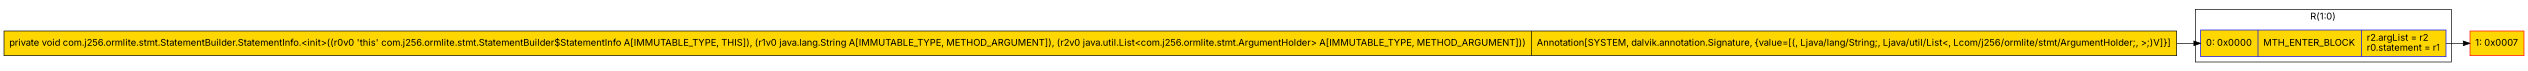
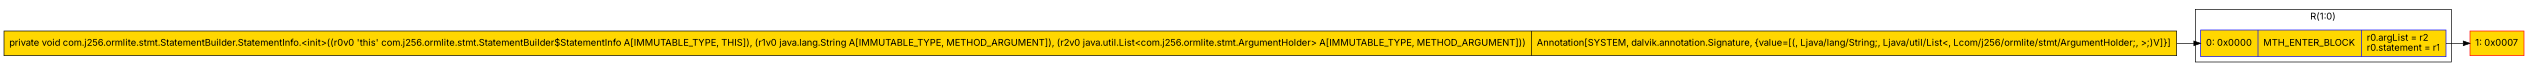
(2398, 38) -> (2398, 38)
